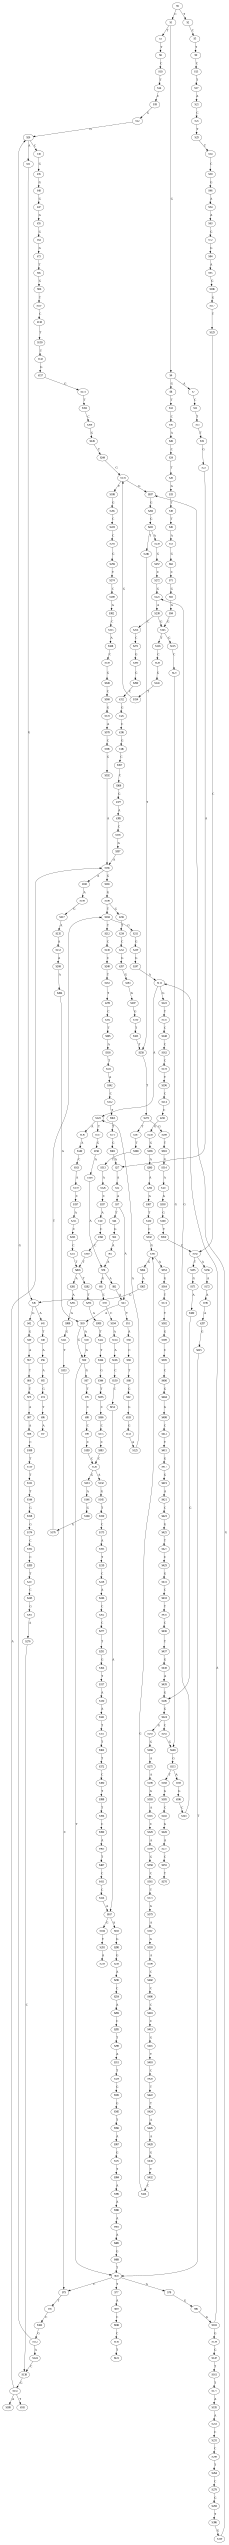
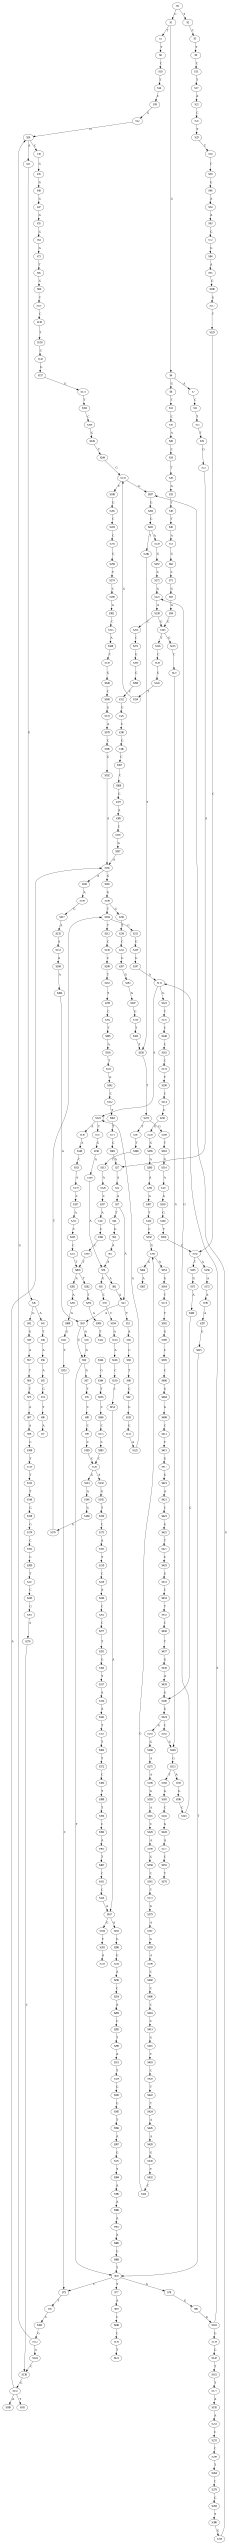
(91, 1299) -> none
(100, 1349) -> none
